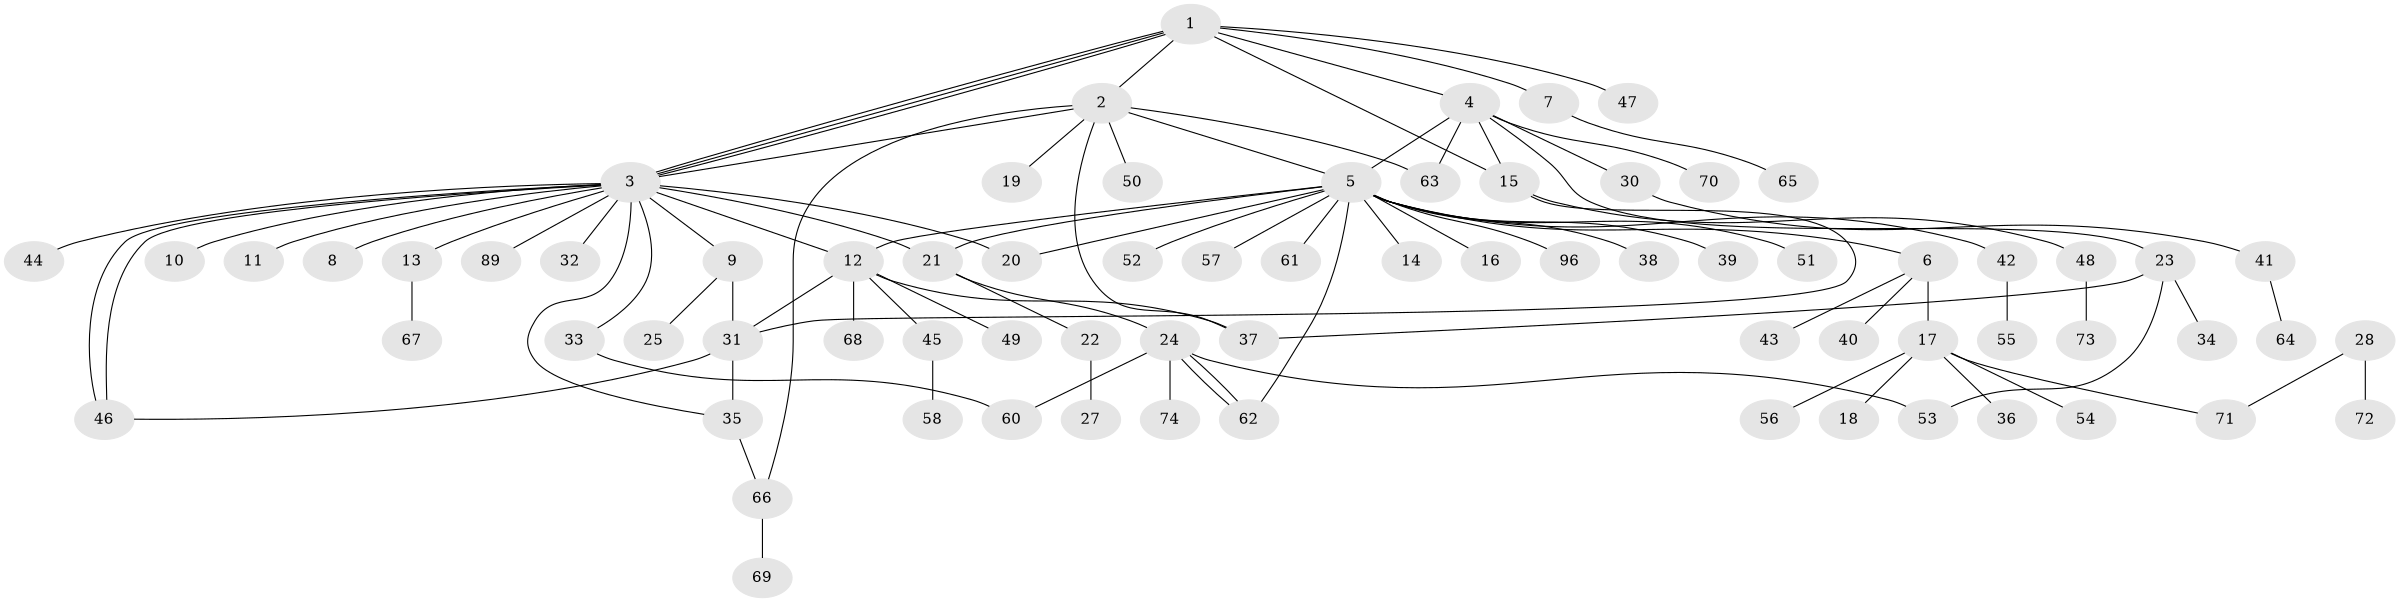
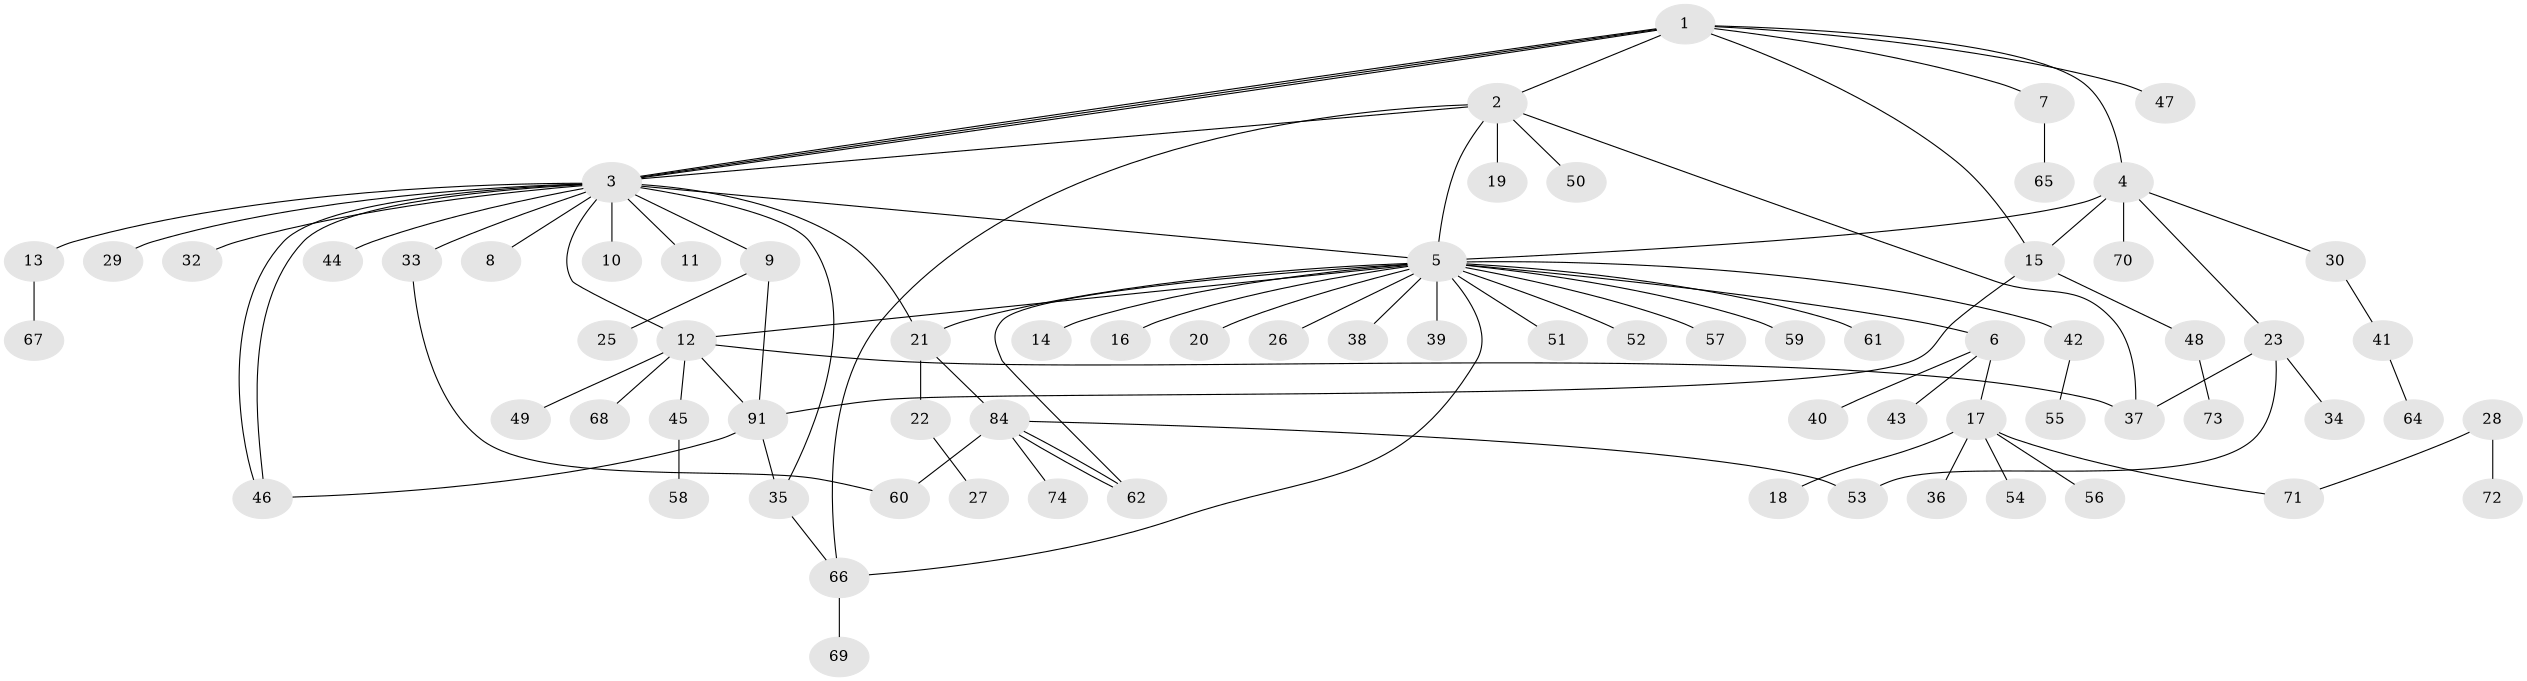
(1430, 182) -> none
(827, 208) -> (1024, 222)
(491, 261) -> (113, 261)
(1570, 261) -> (1279, 341)
(733, 341) -> (758, 420)
(1170, 341) -> (1000, 420)
none -> (1795, 341)
none -> (1238, 500)
